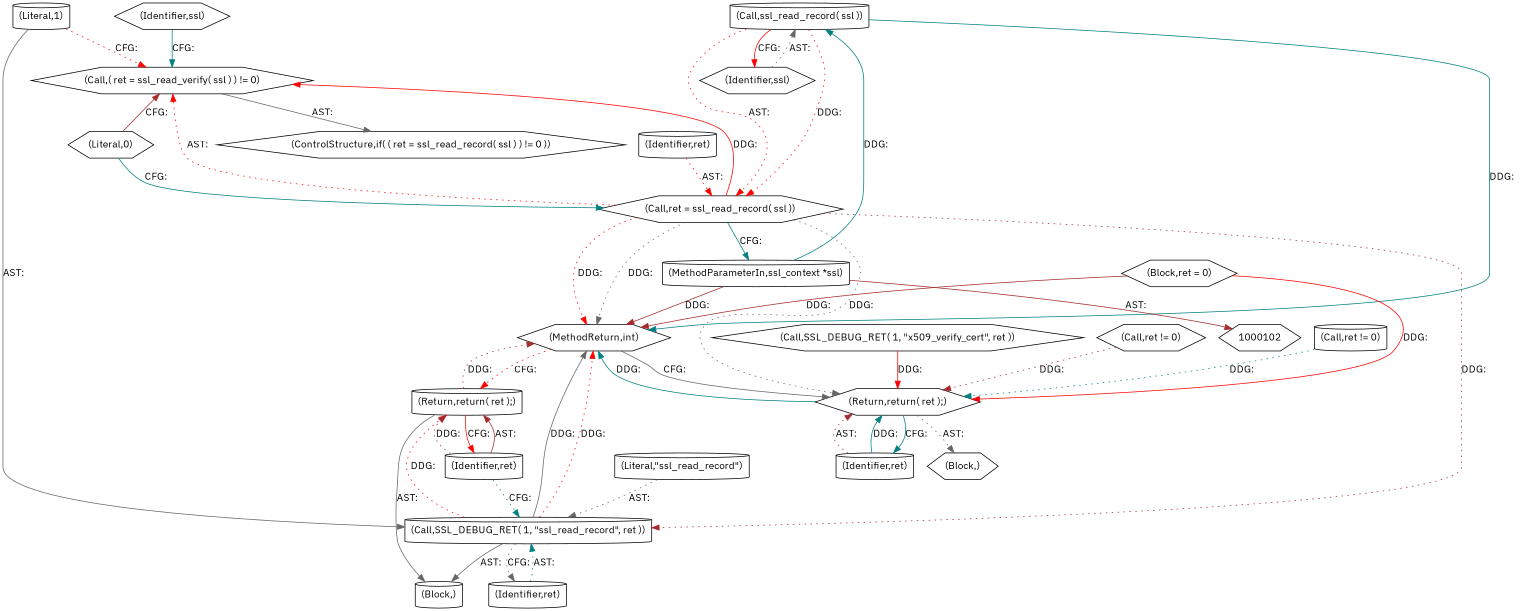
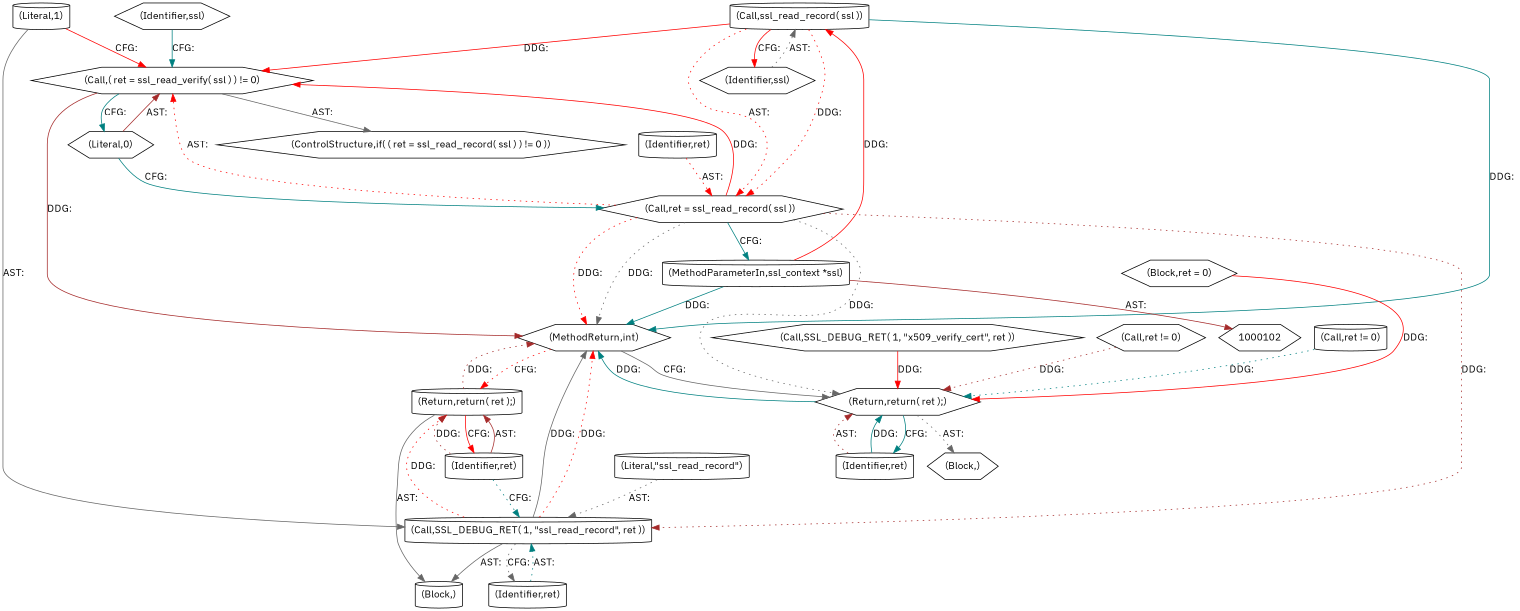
(103, 46) -> (103, 46)
none -> (500, 47)
none -> (105, 106)
(158, 113) -> (158, 113)
(864, 158) -> (864, 158)
(887, 292) -> (173, 315)
(679, 304) -> (679, 304)
